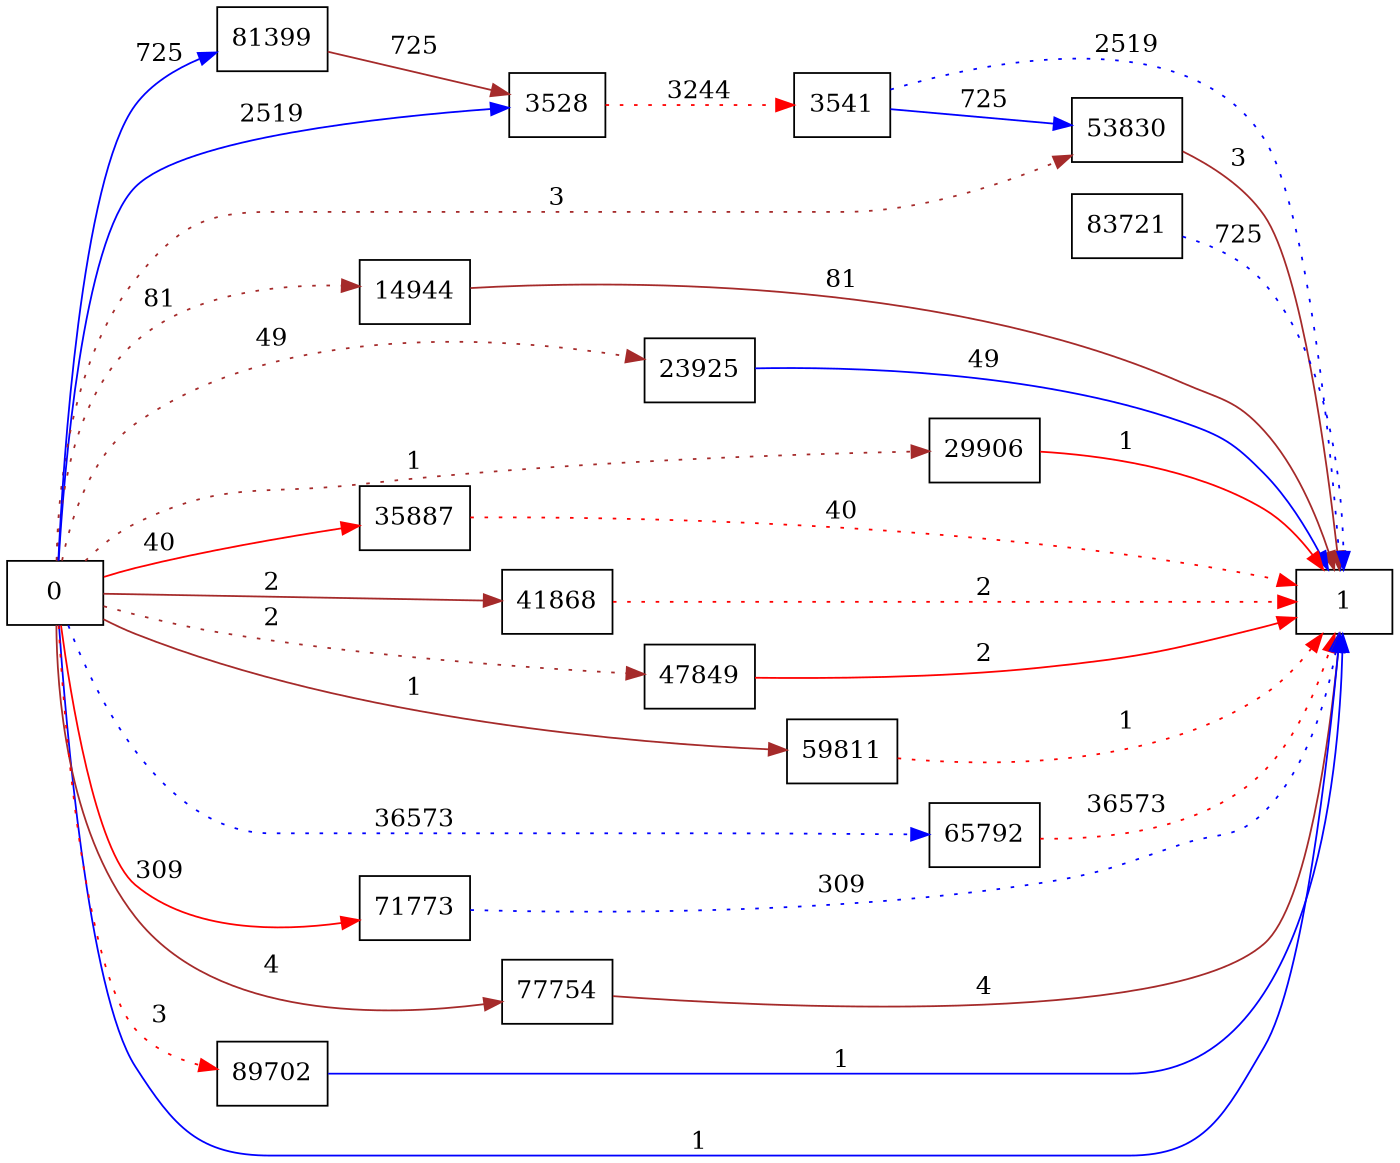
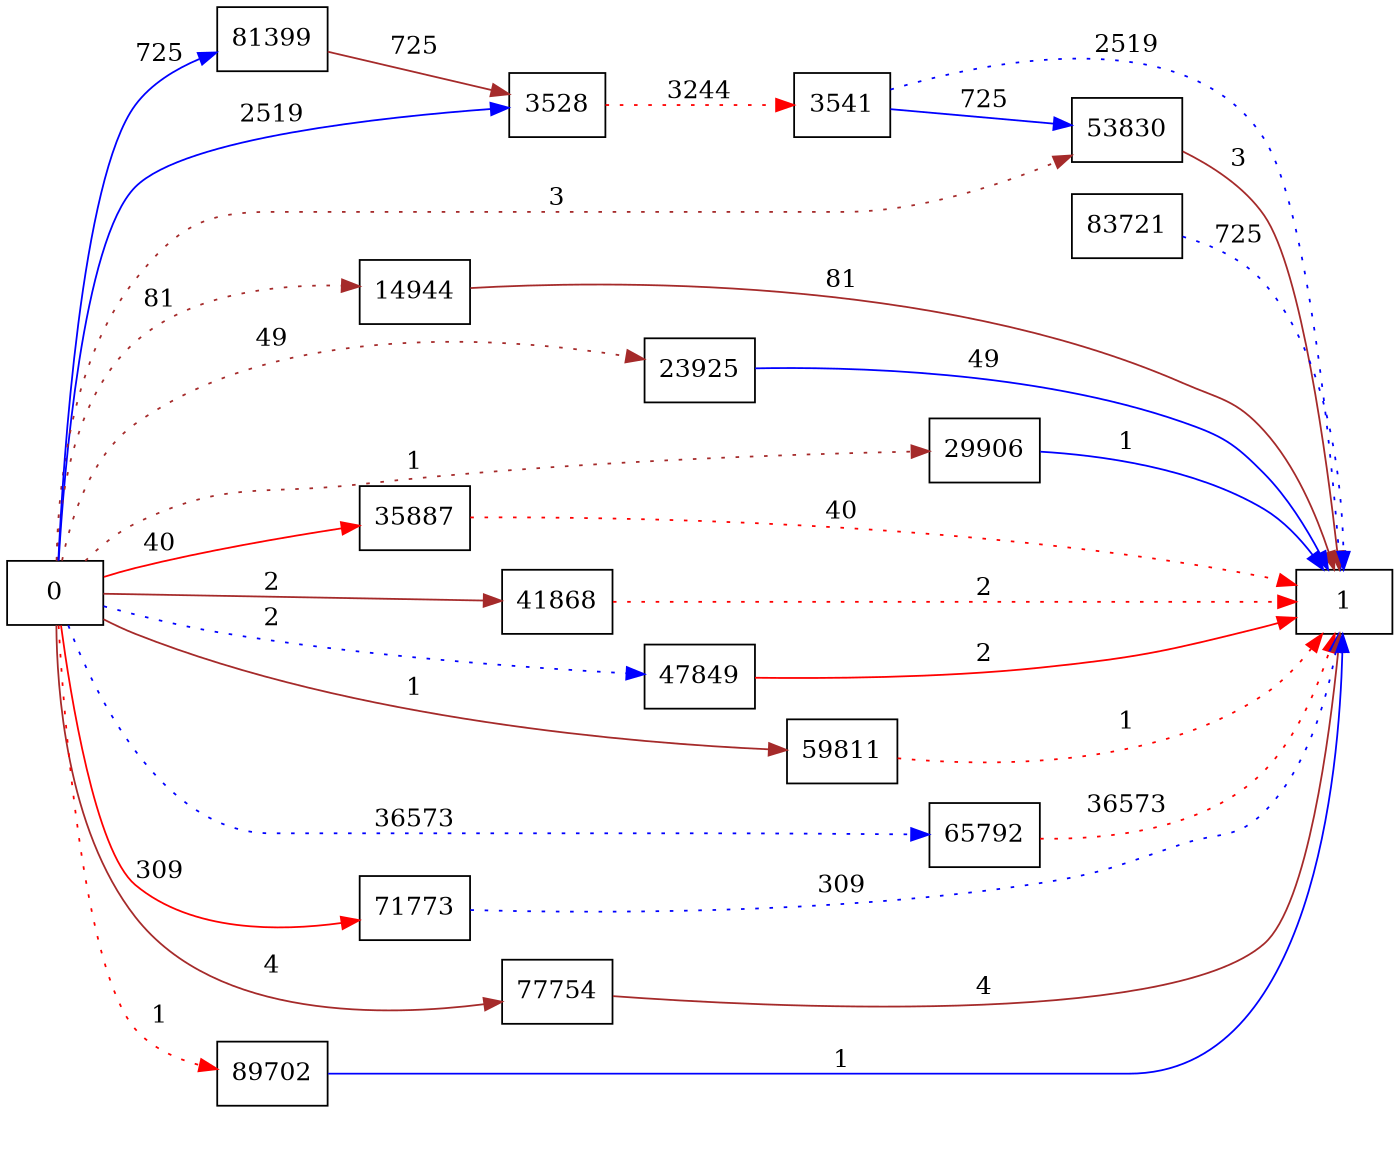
(1188, 477) -> (1188, 477)
(363, 652) -> (363, 652)
(160, 1016) -> (160, 1016)
(683, 1156) -> none
